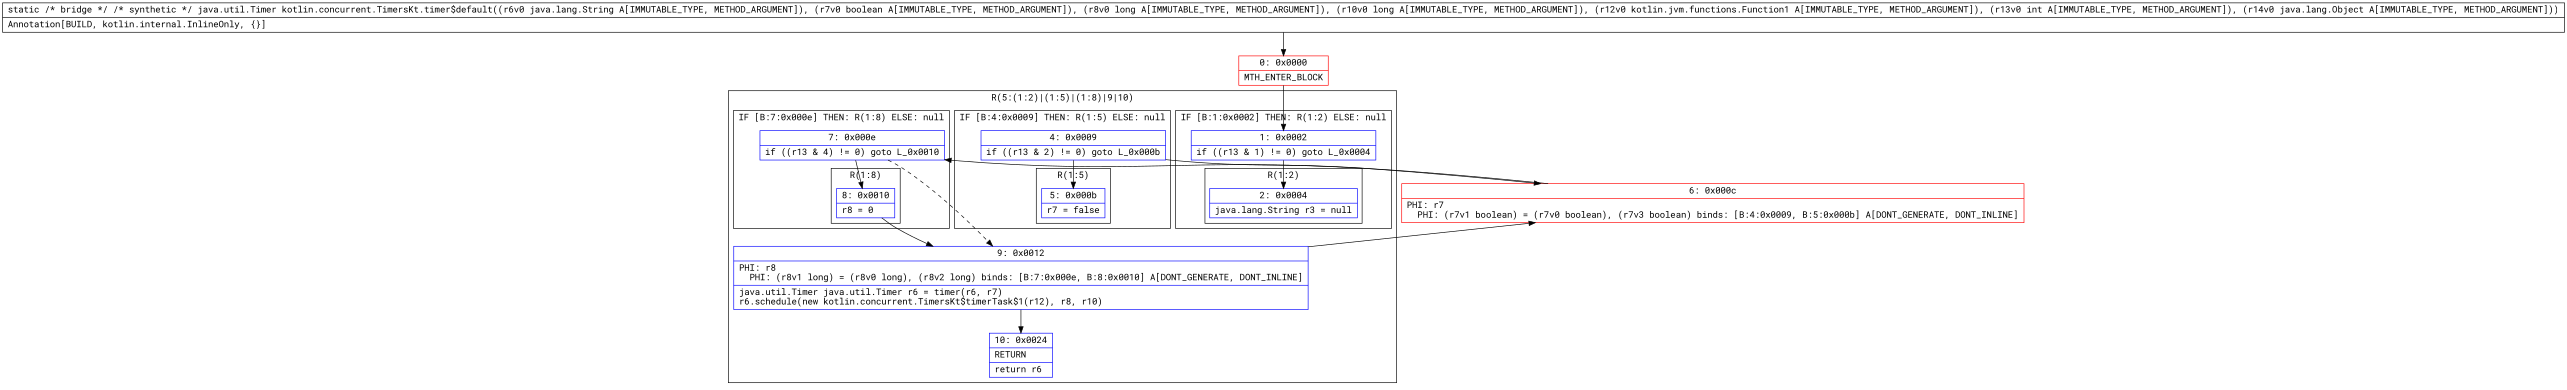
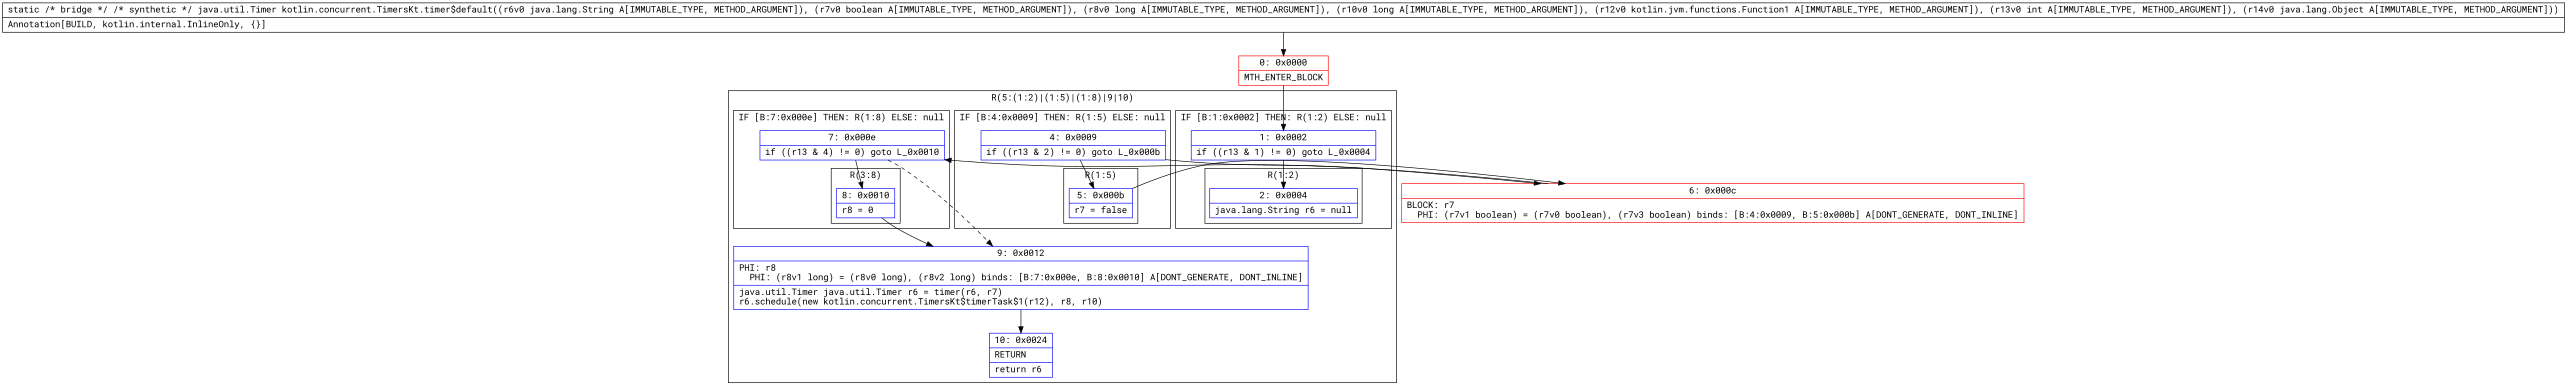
(866, 176) -> (866, 176)
(1428, 205) -> (1433, 205)
(1284, 210) -> (1284, 210)
(1419, 235) -> (1344, 163)
